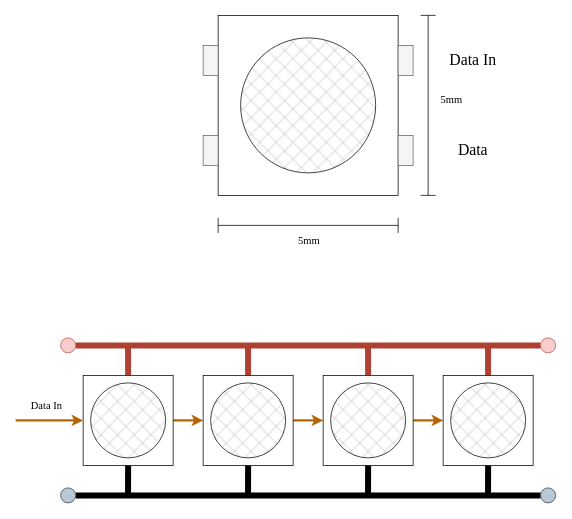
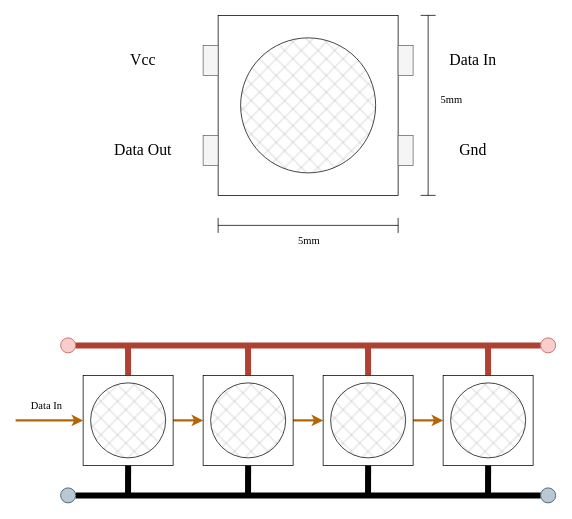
none -> (143, 60)
none -> (143, 150)
(473, 150) -> (473, 150)
